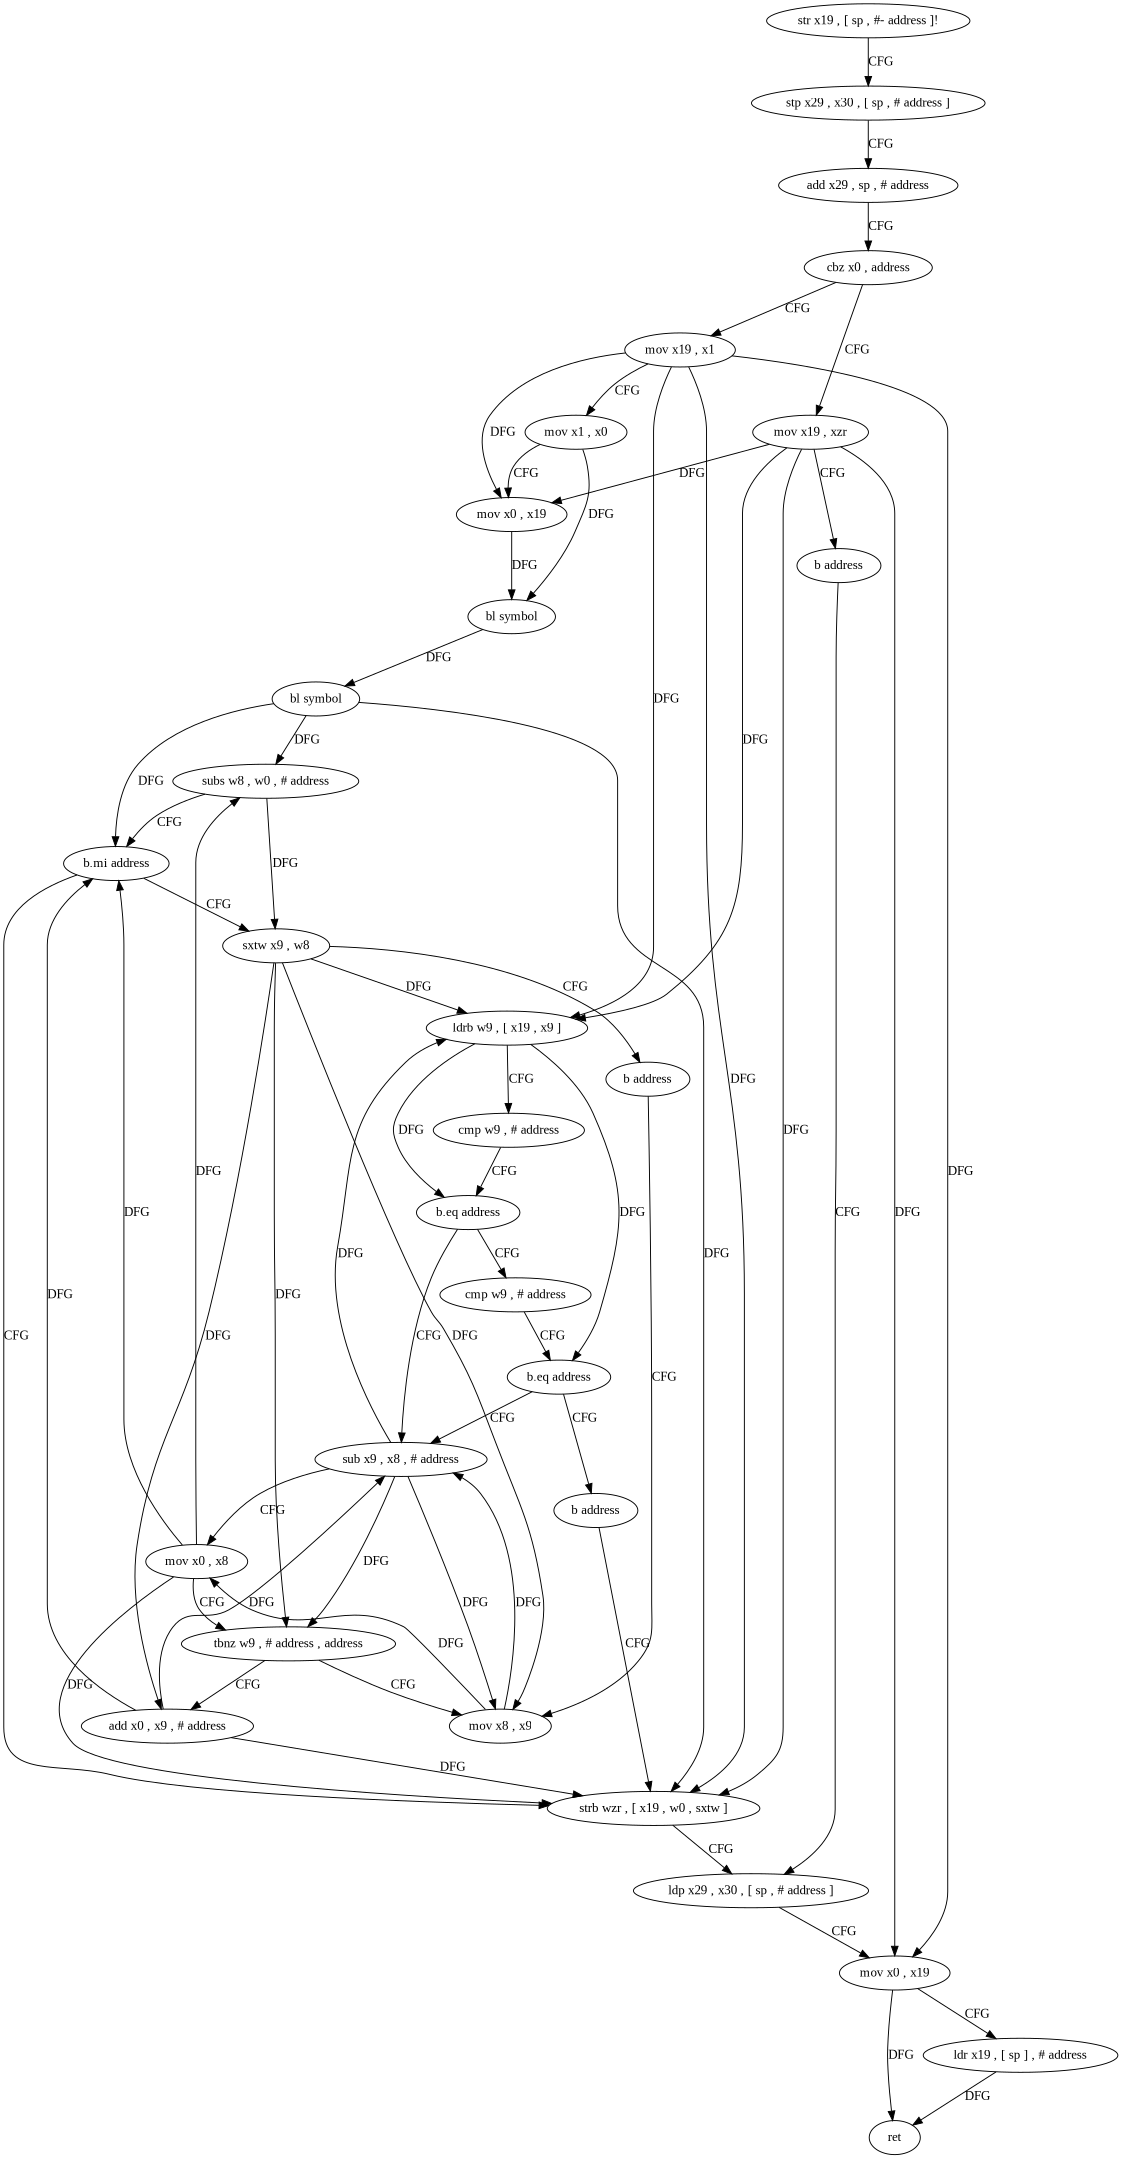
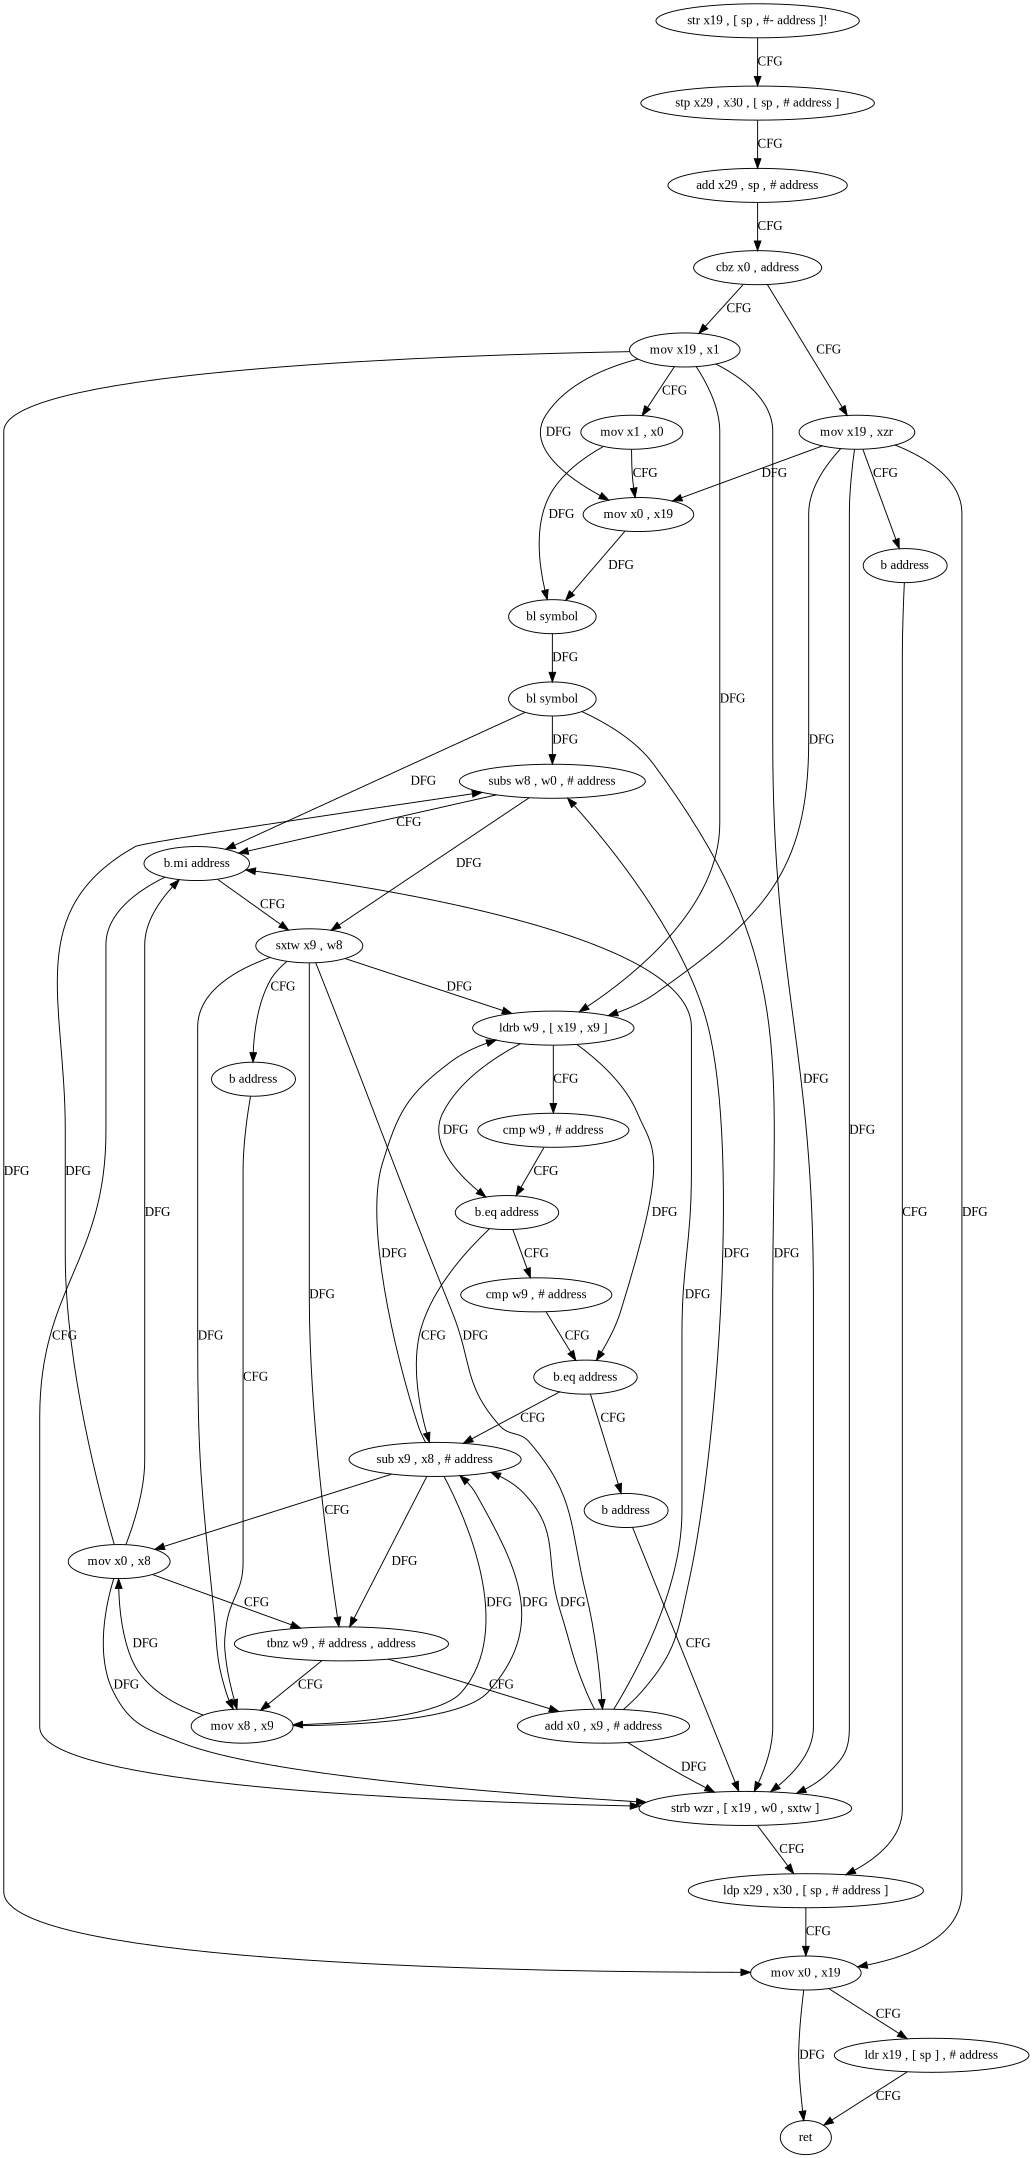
none -> (722, 1248)
(978, 2096) -> (889, 2096)
